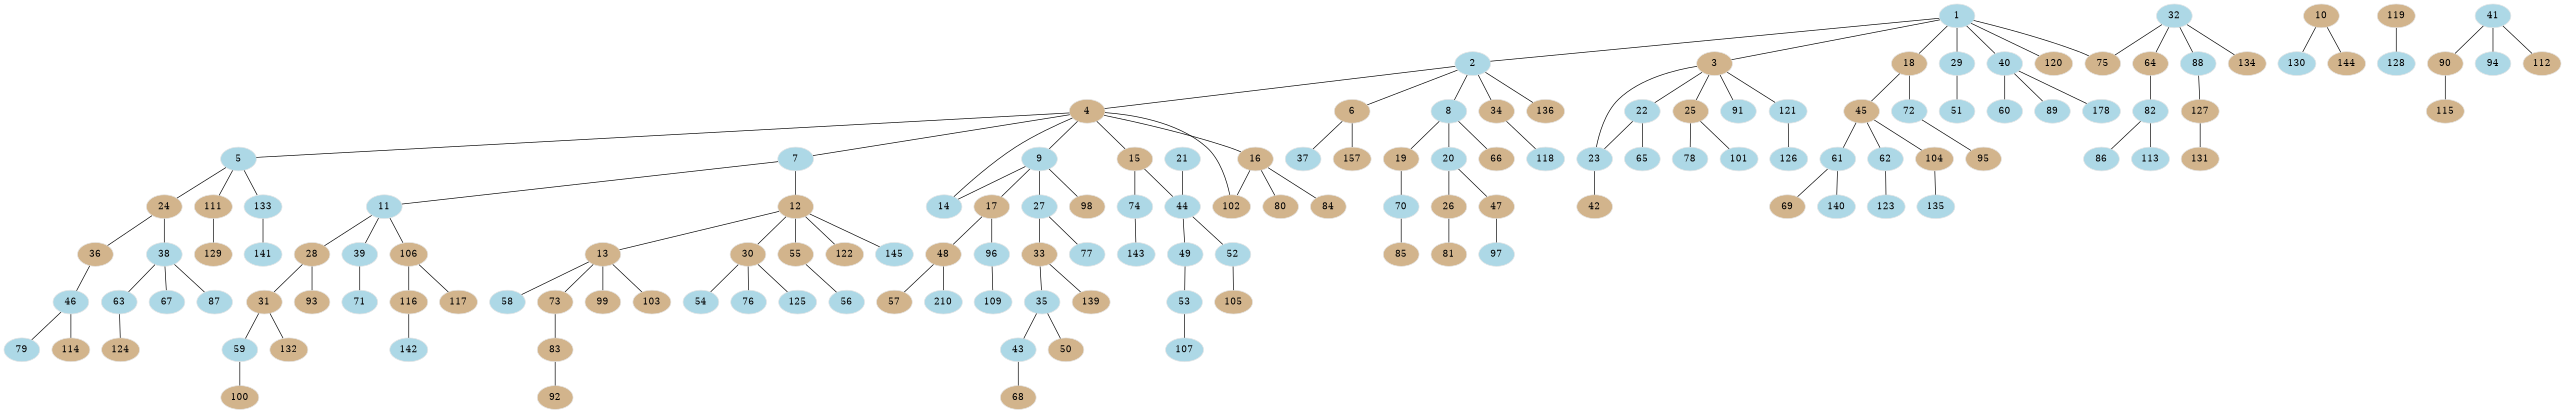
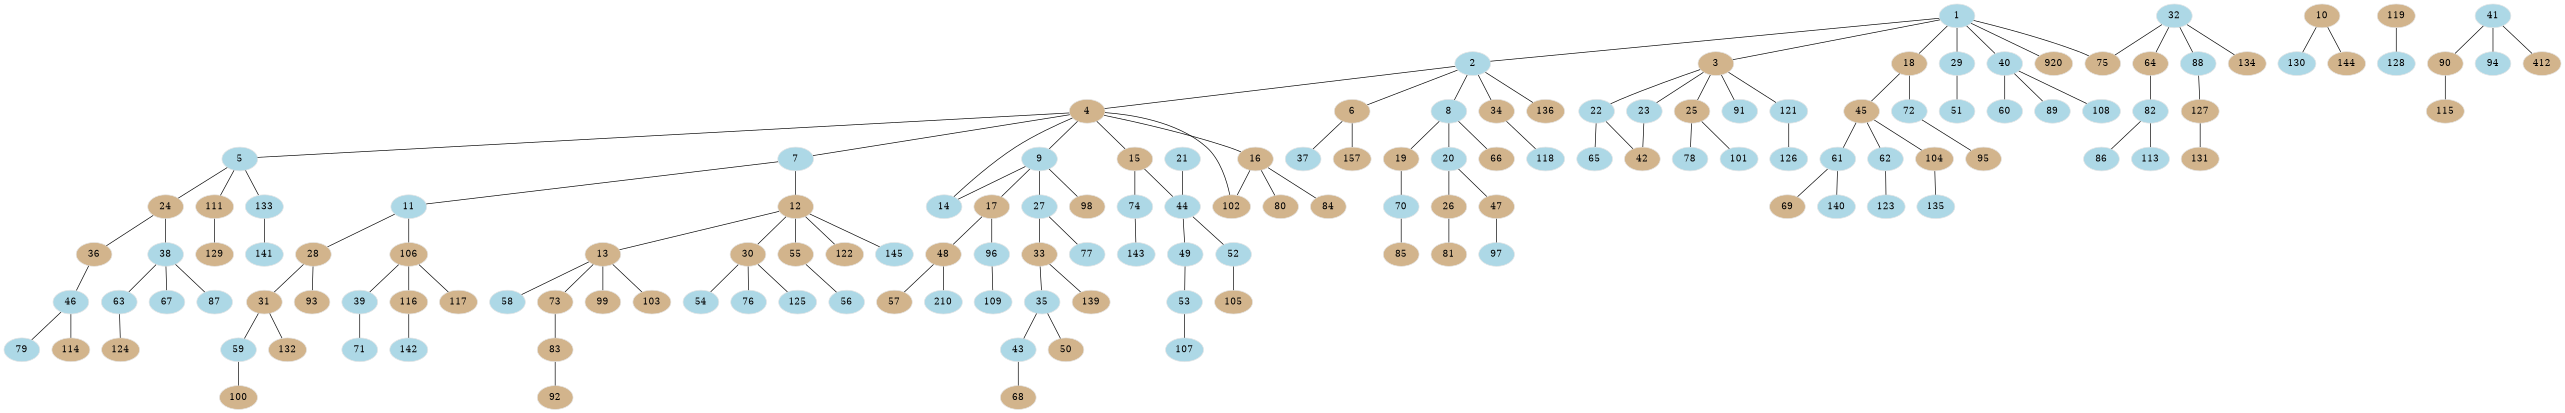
(2054, 64) -> (2054, 64)
(2542, 64) -> (2542, 64)
(2101, 111) -> (2101, 111)
(1619, 135) -> (1619, 135)
(372, 231) -> (384, 278)
